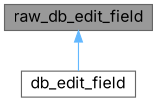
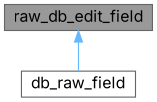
(78, 84) -> (78, 84)
